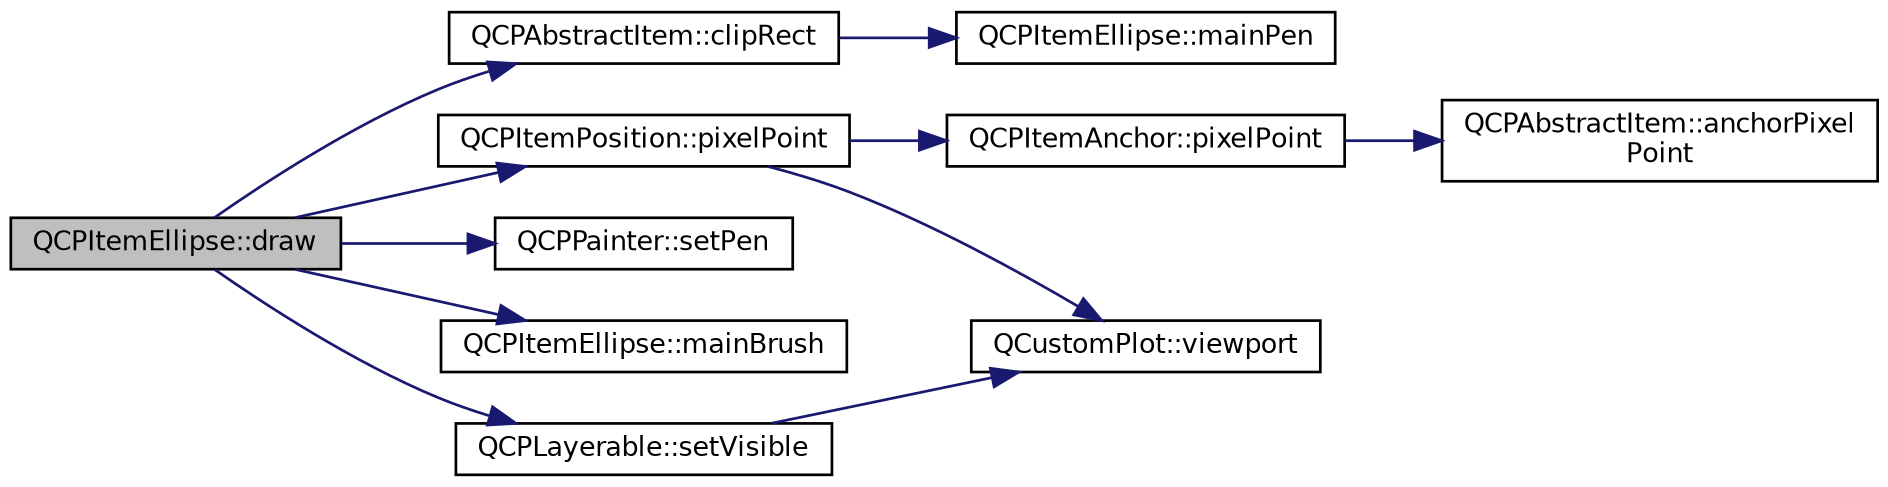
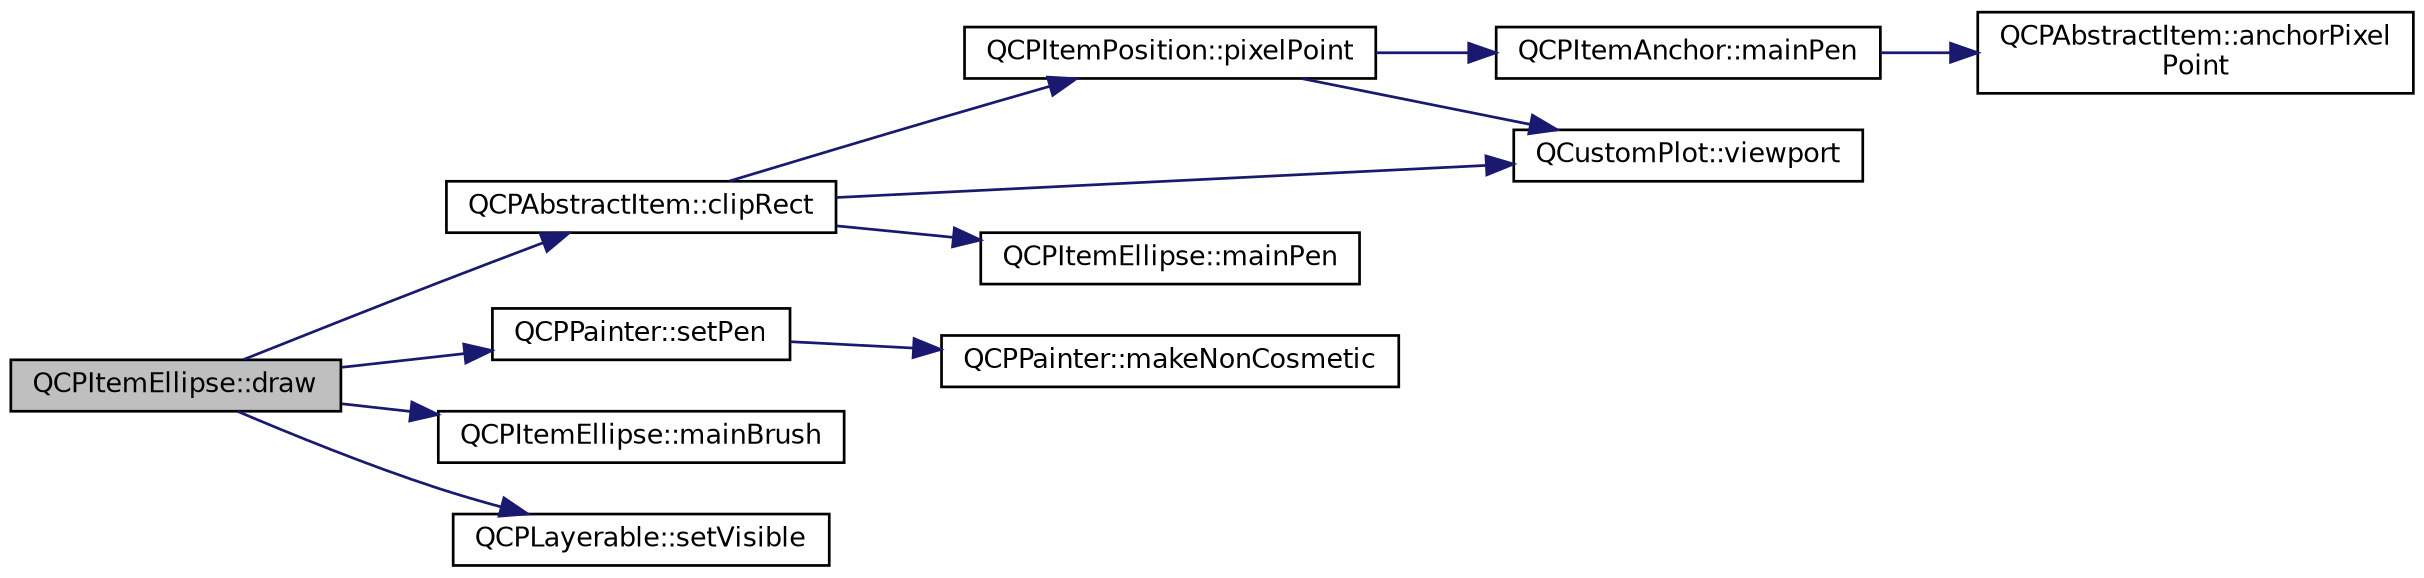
(1146, 141) -> (1688, 53)
(397, 195) -> (889, 133)
none -> (1170, 361)
(882, 400) -> (1161, 181)
